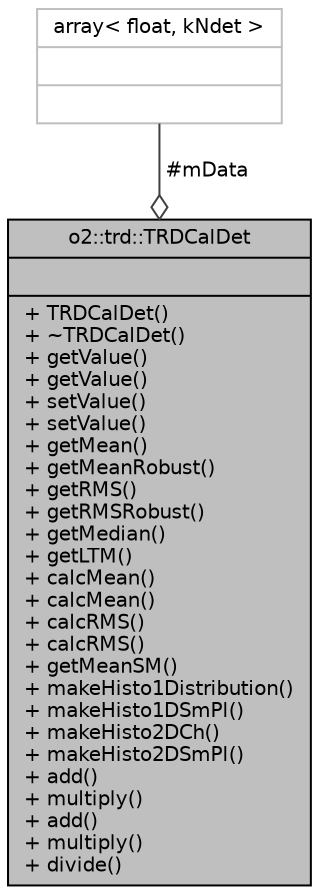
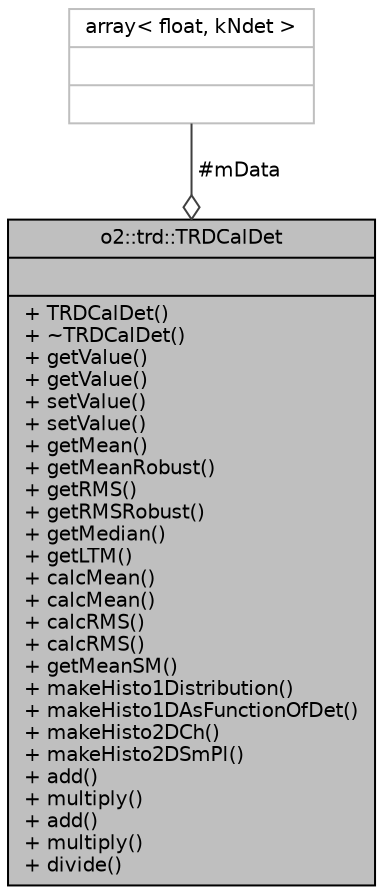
(134, 711) -> (192, 711)
